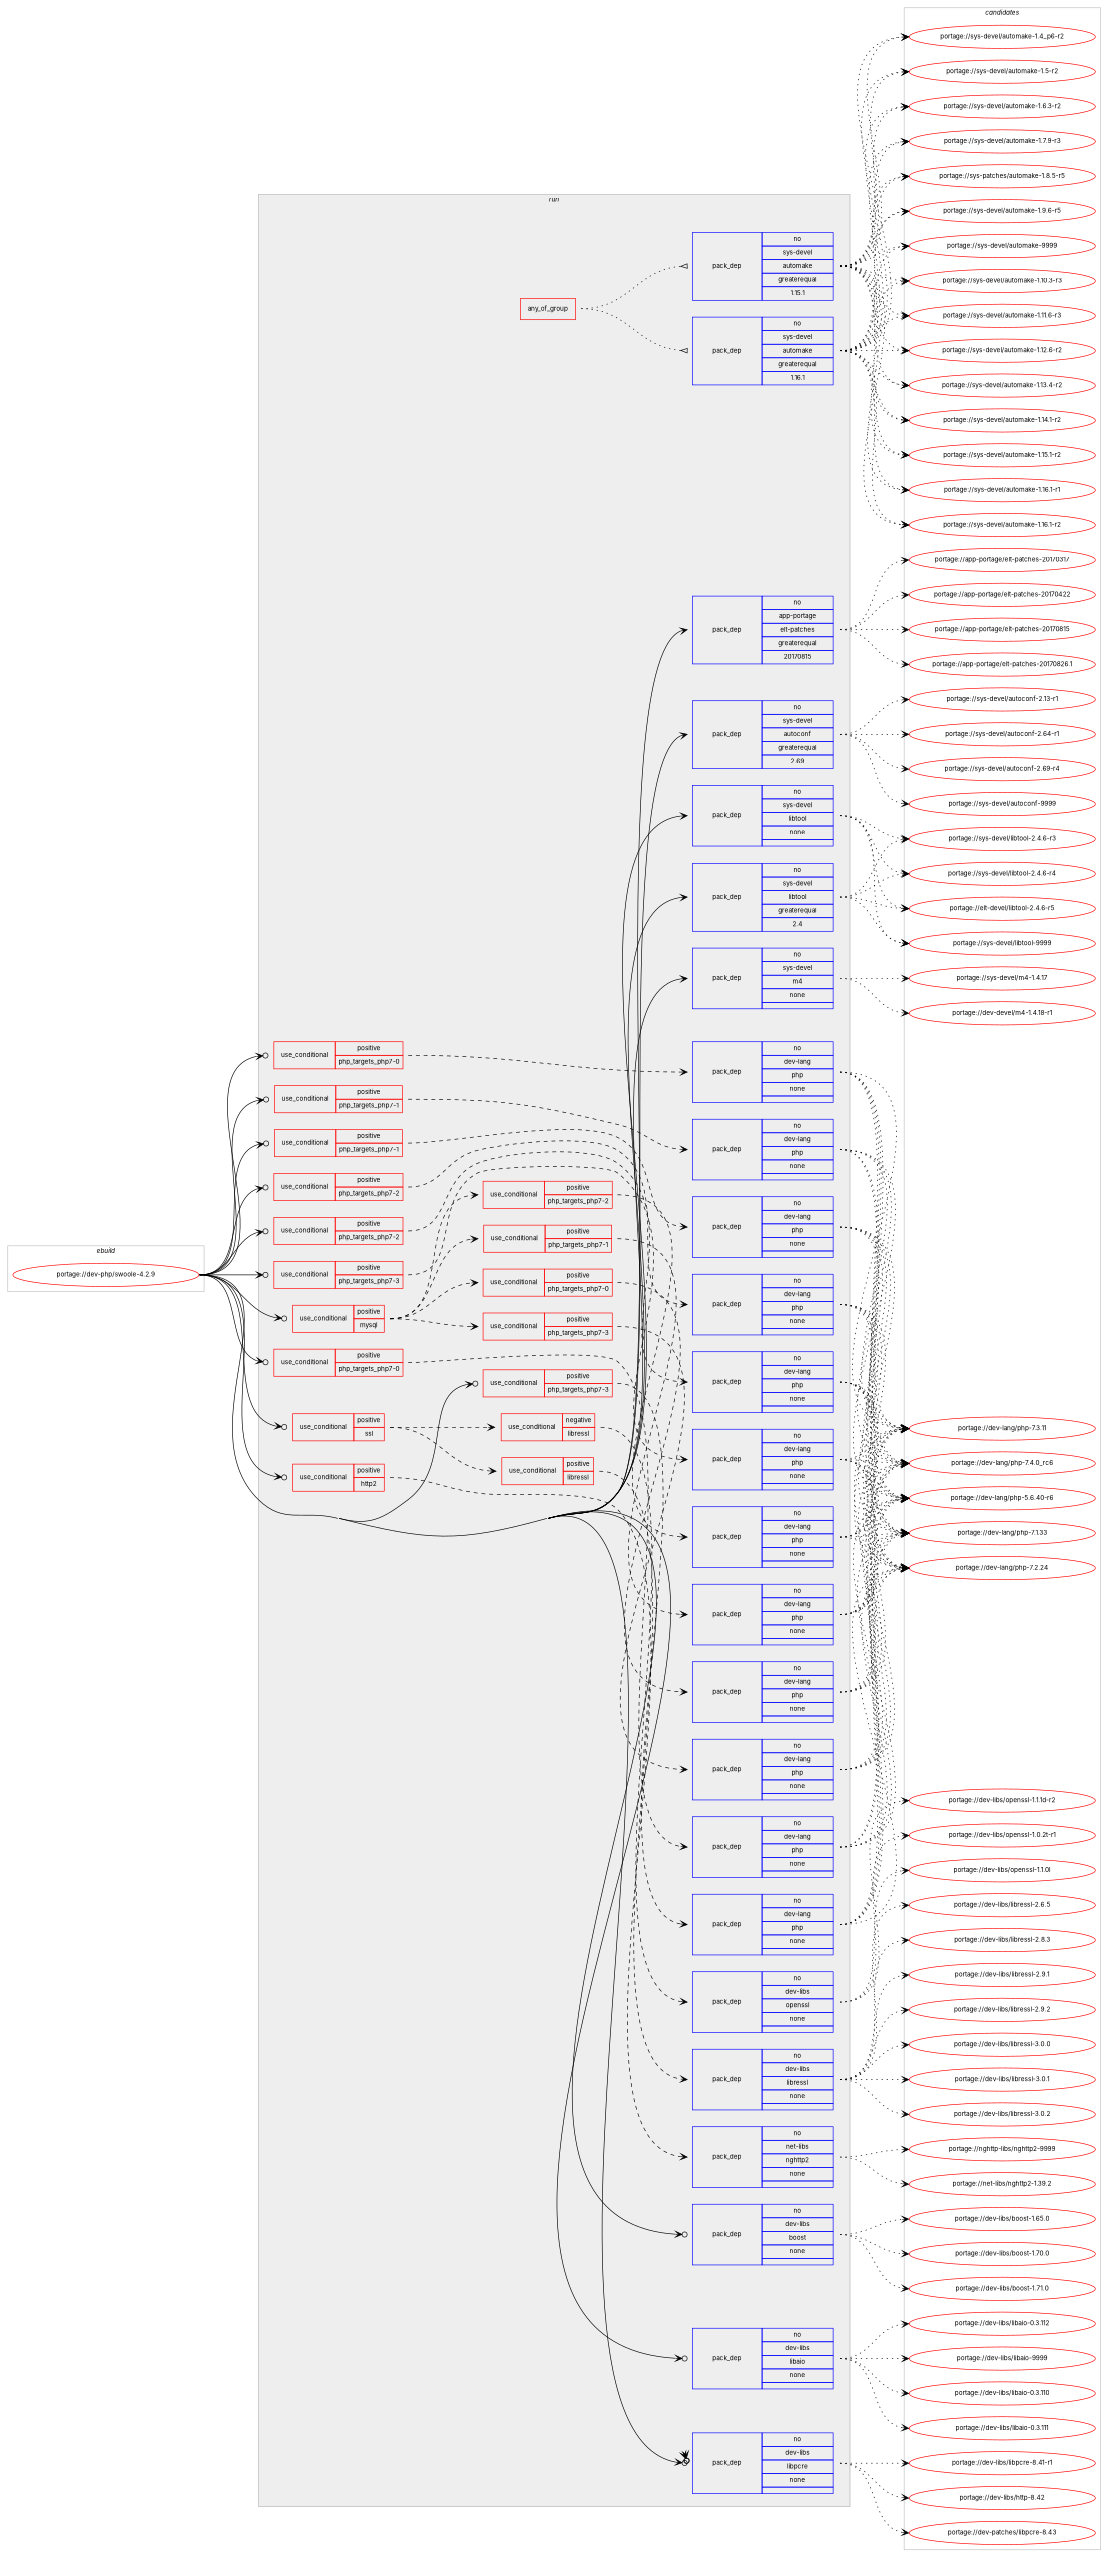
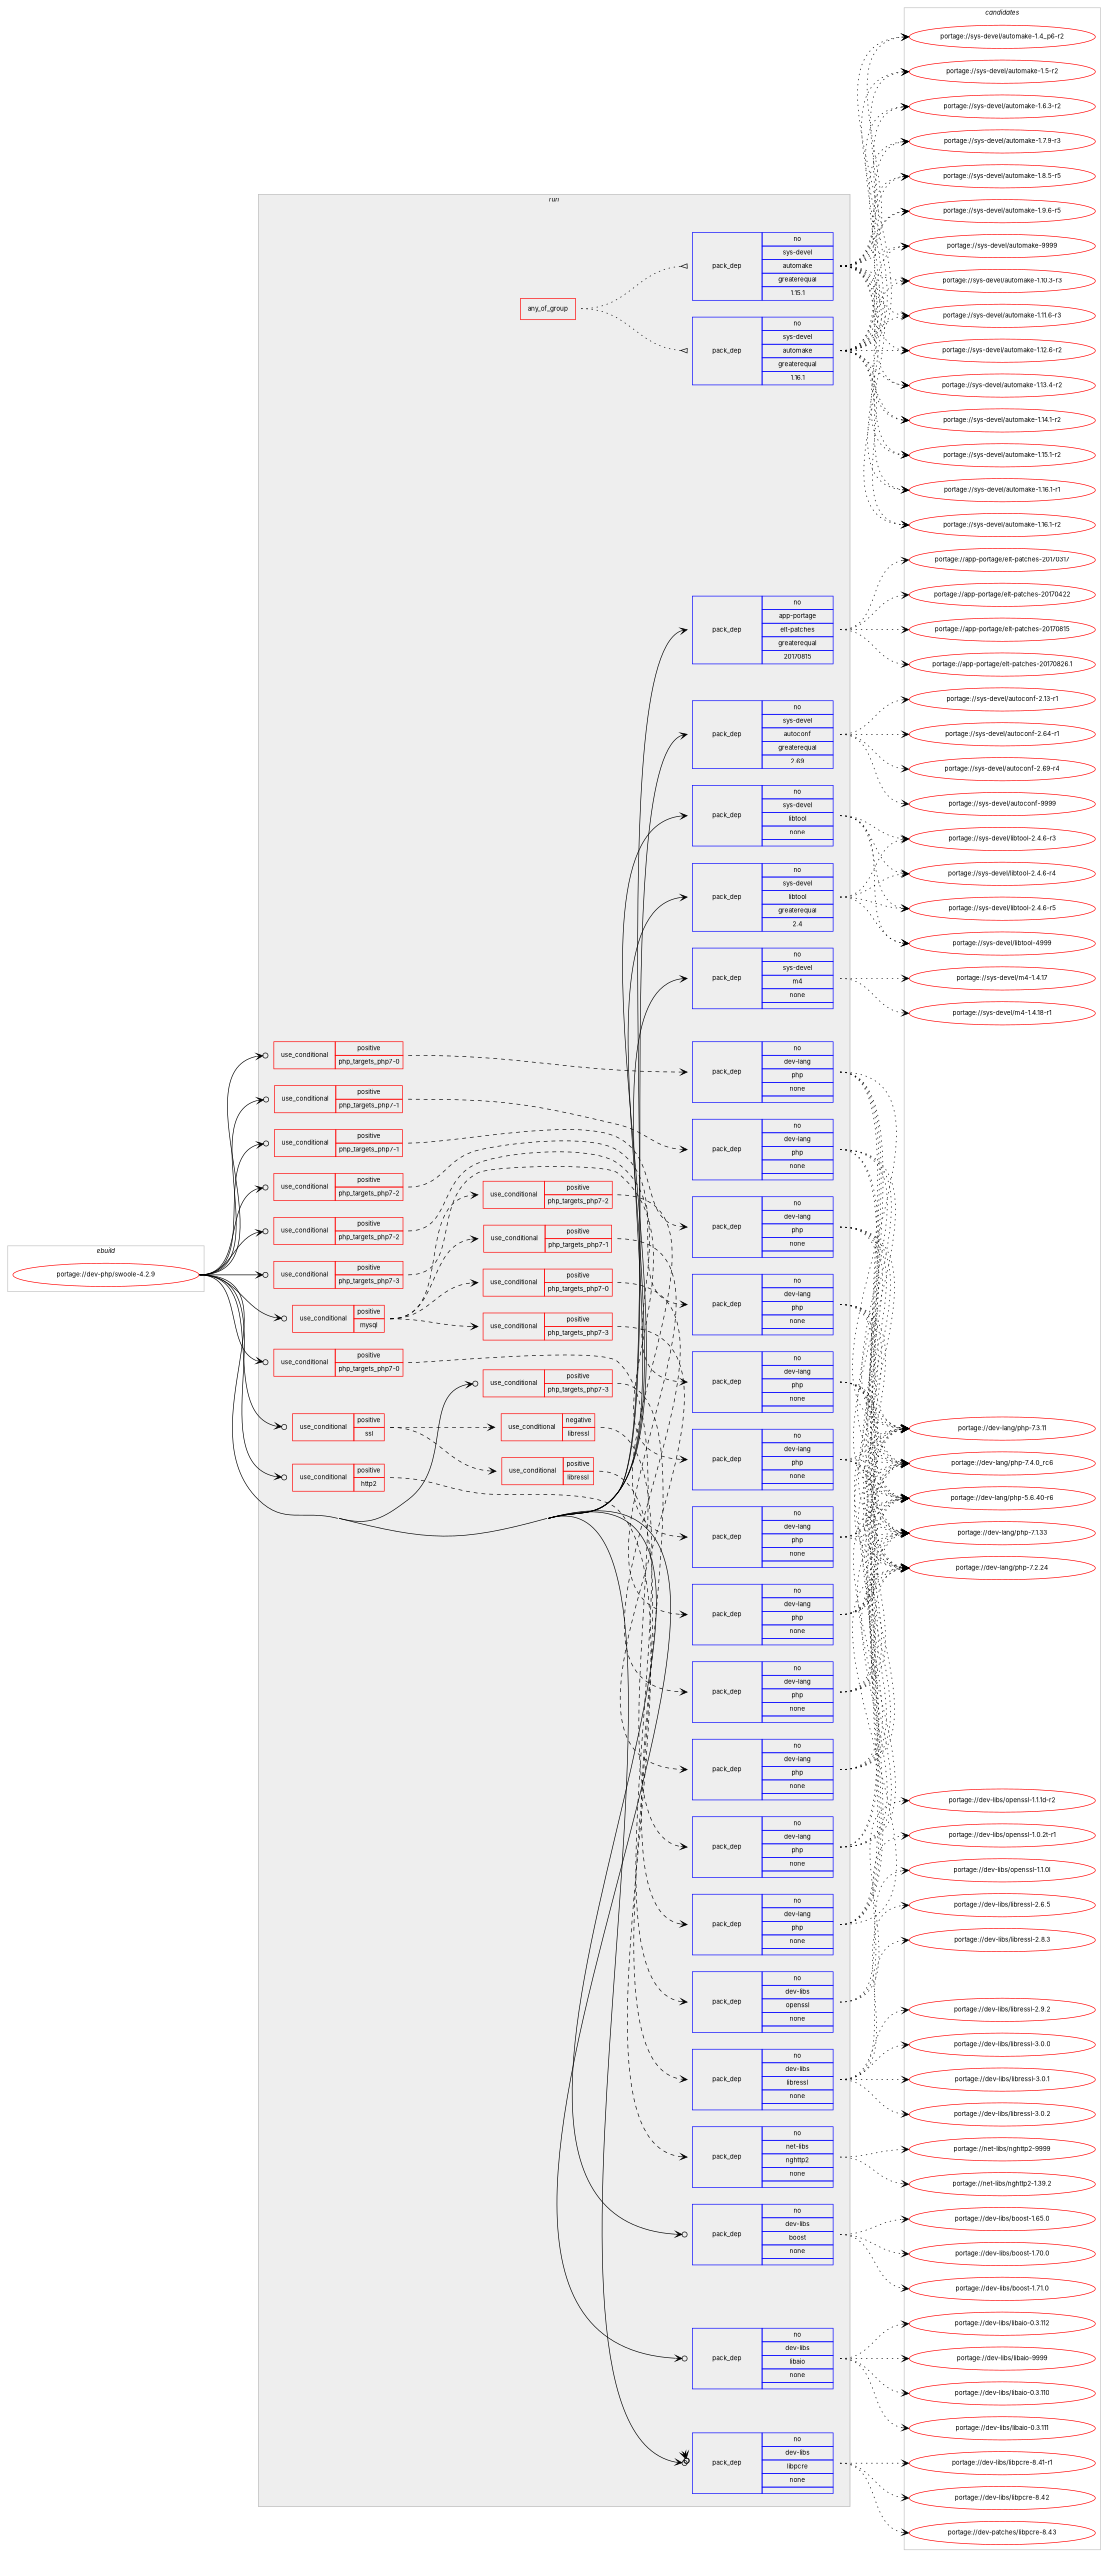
(1002, 176) -> (1002, 176)
(1002, 909) -> (1002, 909)
(1002, 944) -> (1002, 944)
(1002, 1013) -> (1002, 1013)
(1002, 1975) -> none
(1002, 2149) -> (1002, 2149)
(1002, 2498) -> (1002, 2498)
